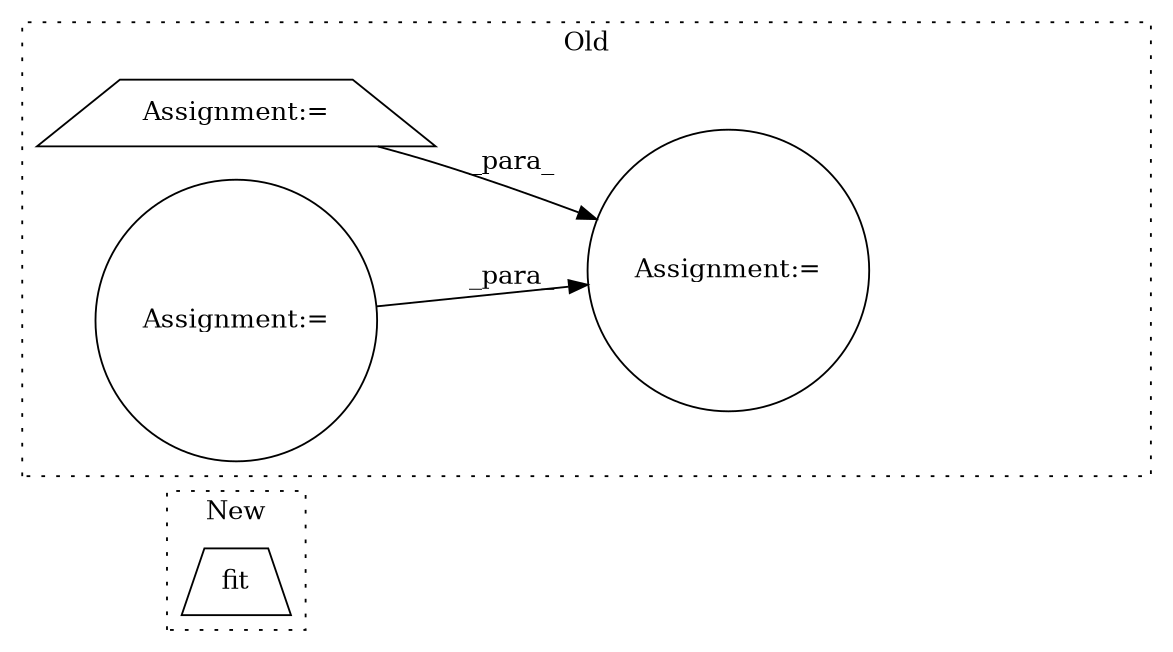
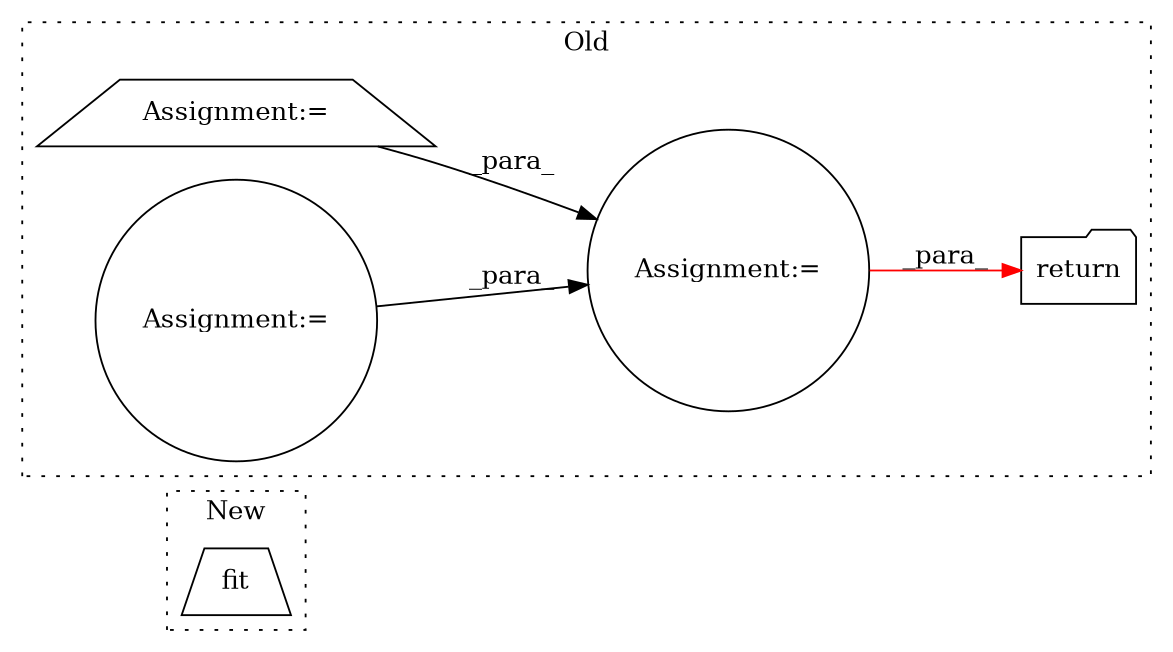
none -> (1079, 271)
